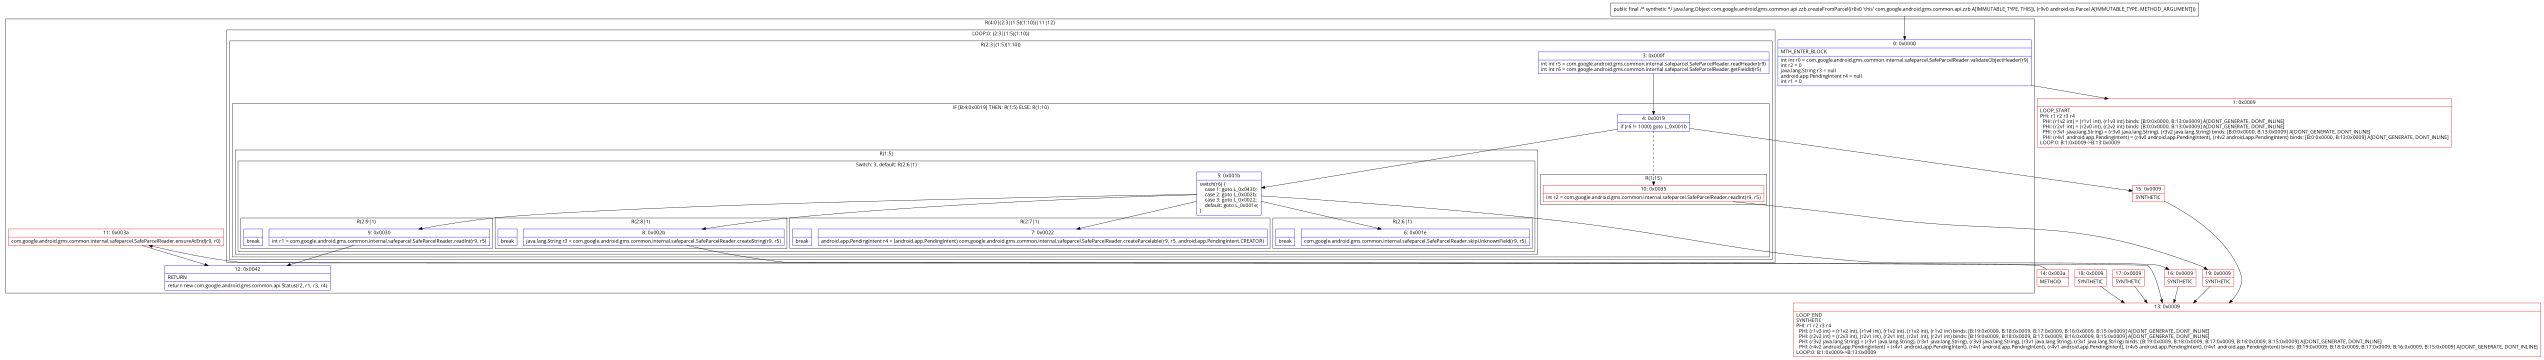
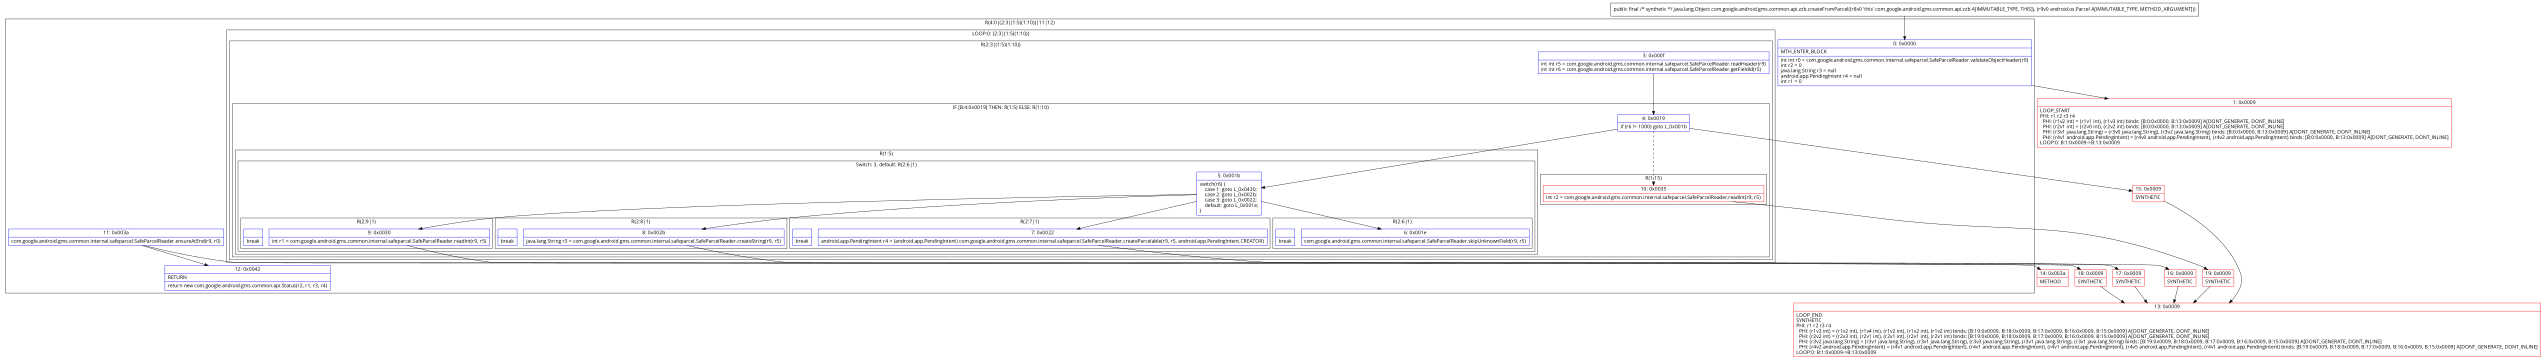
(116, 237) -> (116, 237)
(1713, 244) -> (1632, 263)
(322, 255) -> (1242, 263)
(1099, 263) -> (1090, 263)
(1435, 263) -> (1401, 263)
